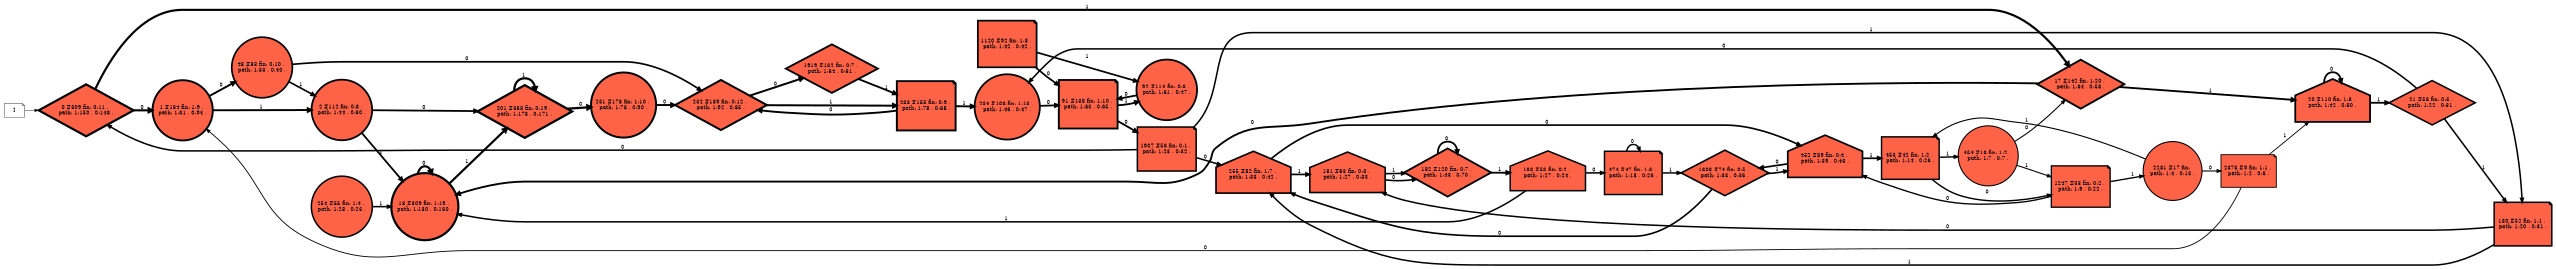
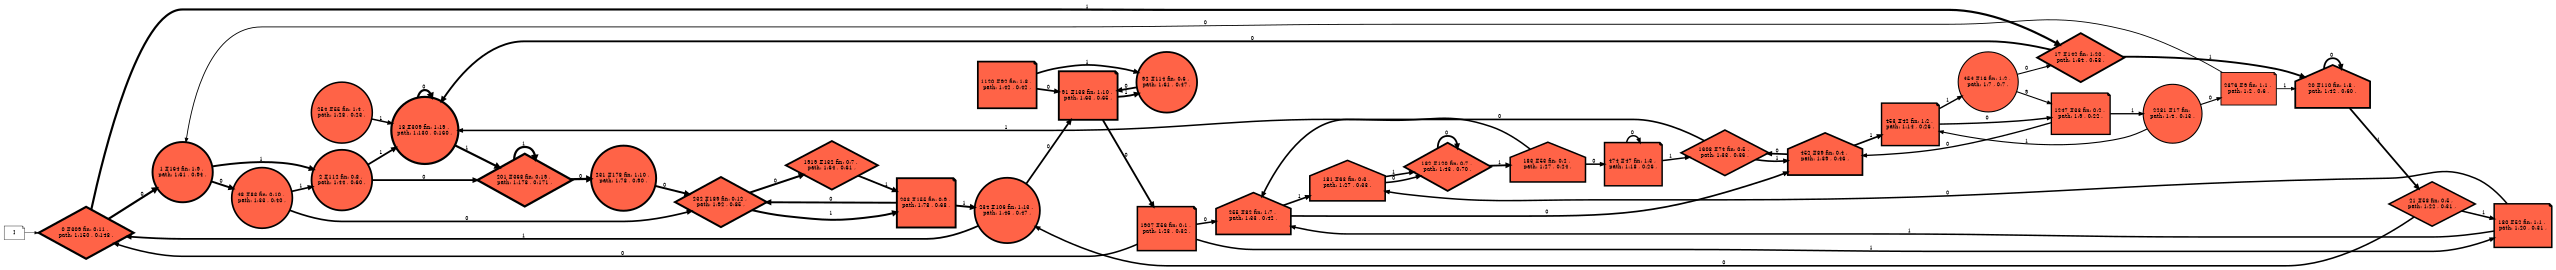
(2028, 166) -> (2028, 92)
none -> (556, 239)
